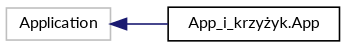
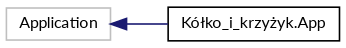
(254, 24) -> (254, 24)
